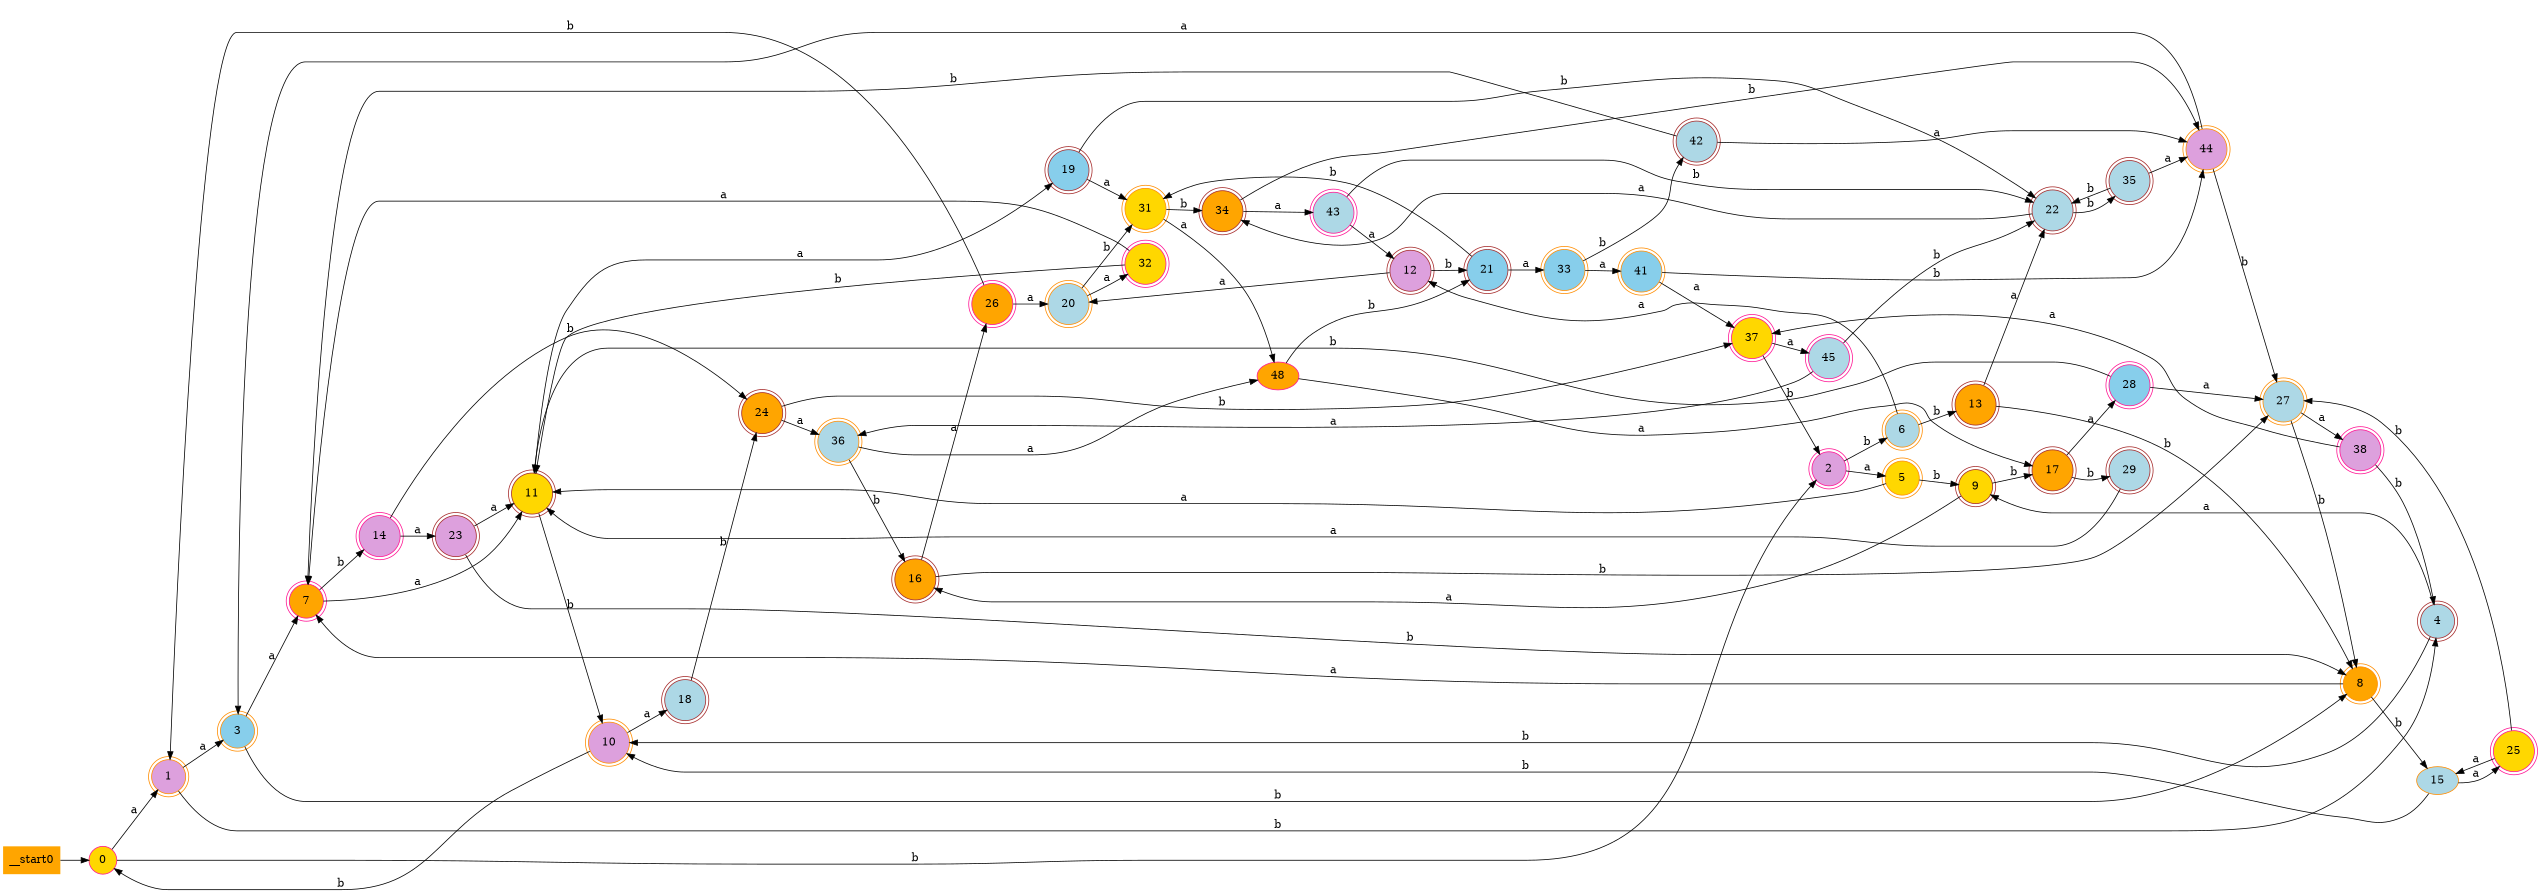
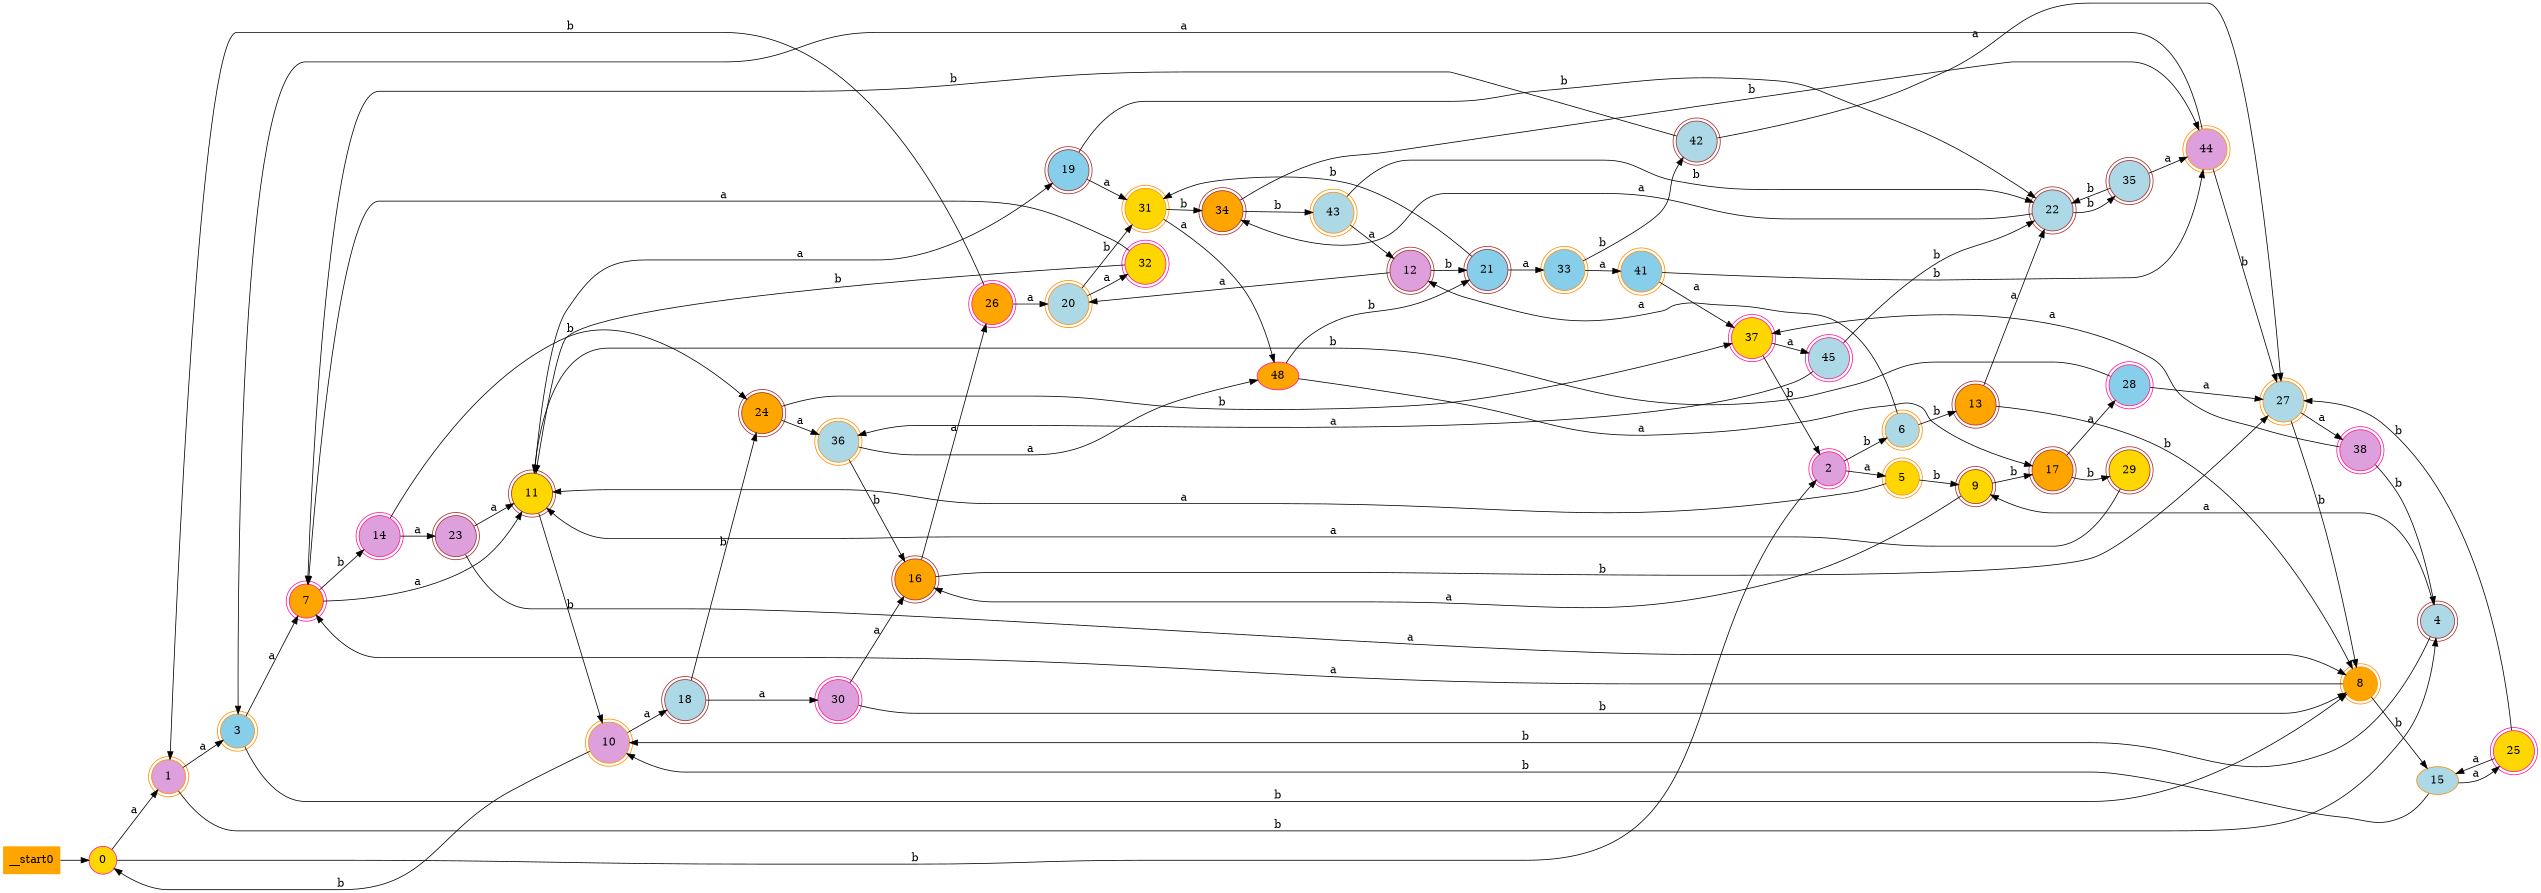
(1949, 138) -> (2139, 3)
(1278, 206) -> (1278, 206)
(1333, 213) -> (1333, 213)
(2130, 470) -> (2130, 470)
(1410, 638) -> (1410, 638)
none -> (838, 700)
